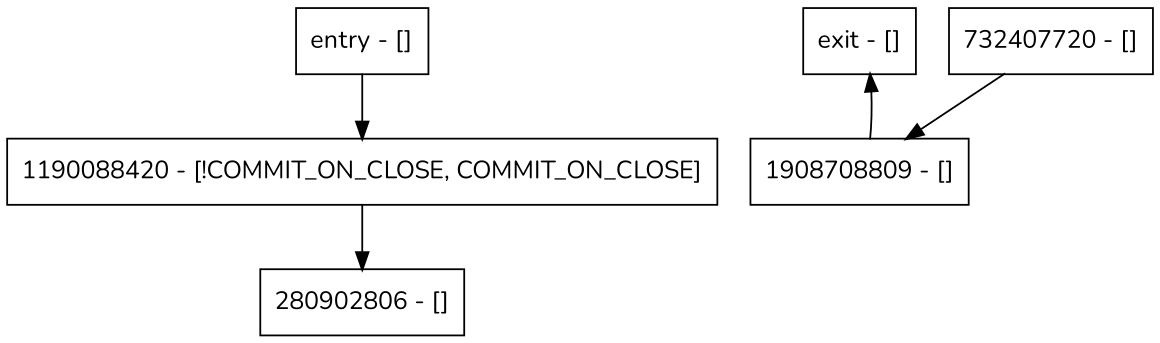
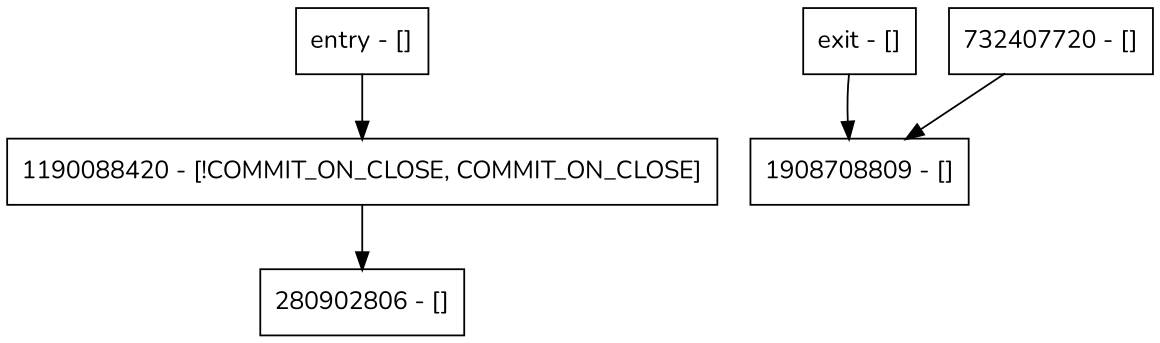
(872, 116) -> (848, 98)
